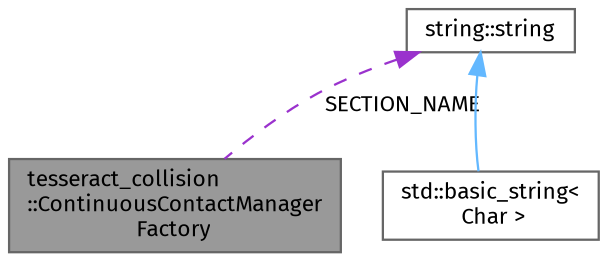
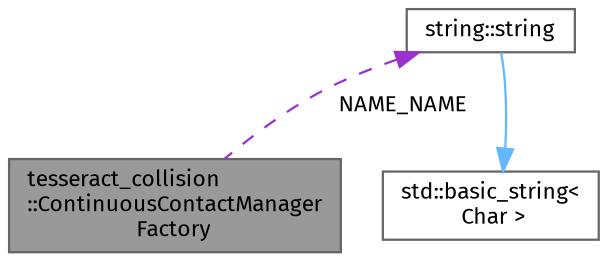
(400, 106) -> (400, 106)
(476, 124) -> (506, 100)
